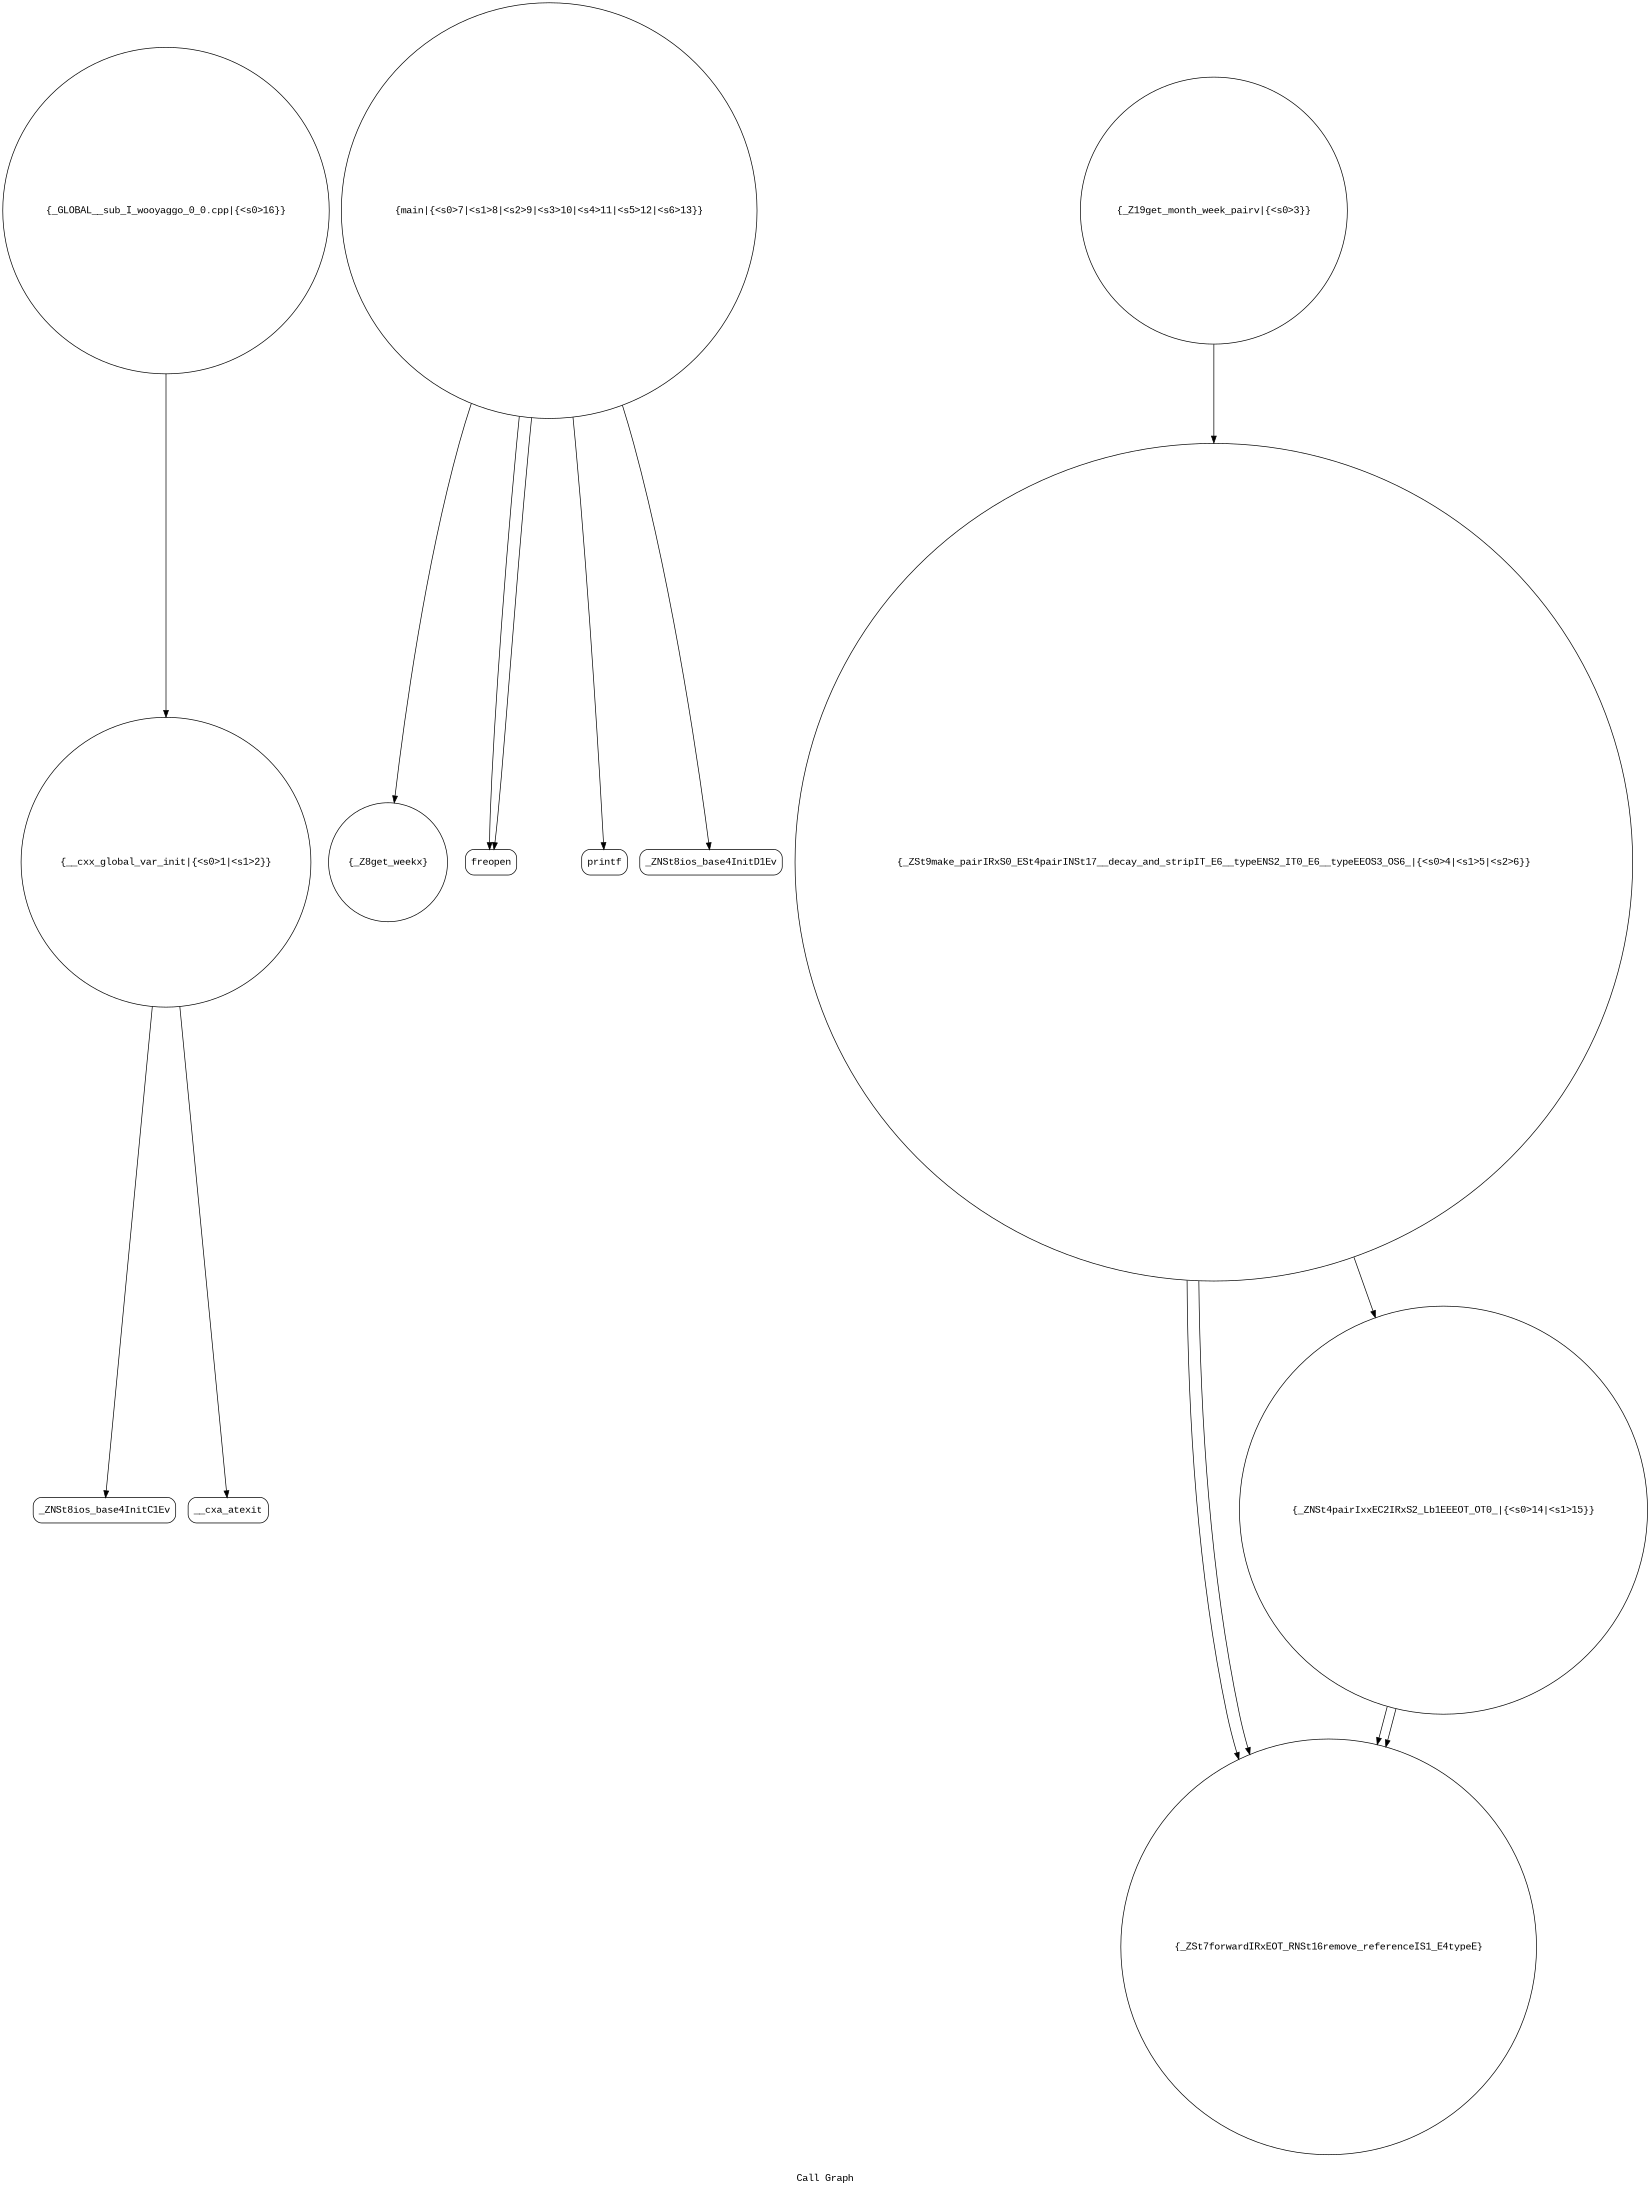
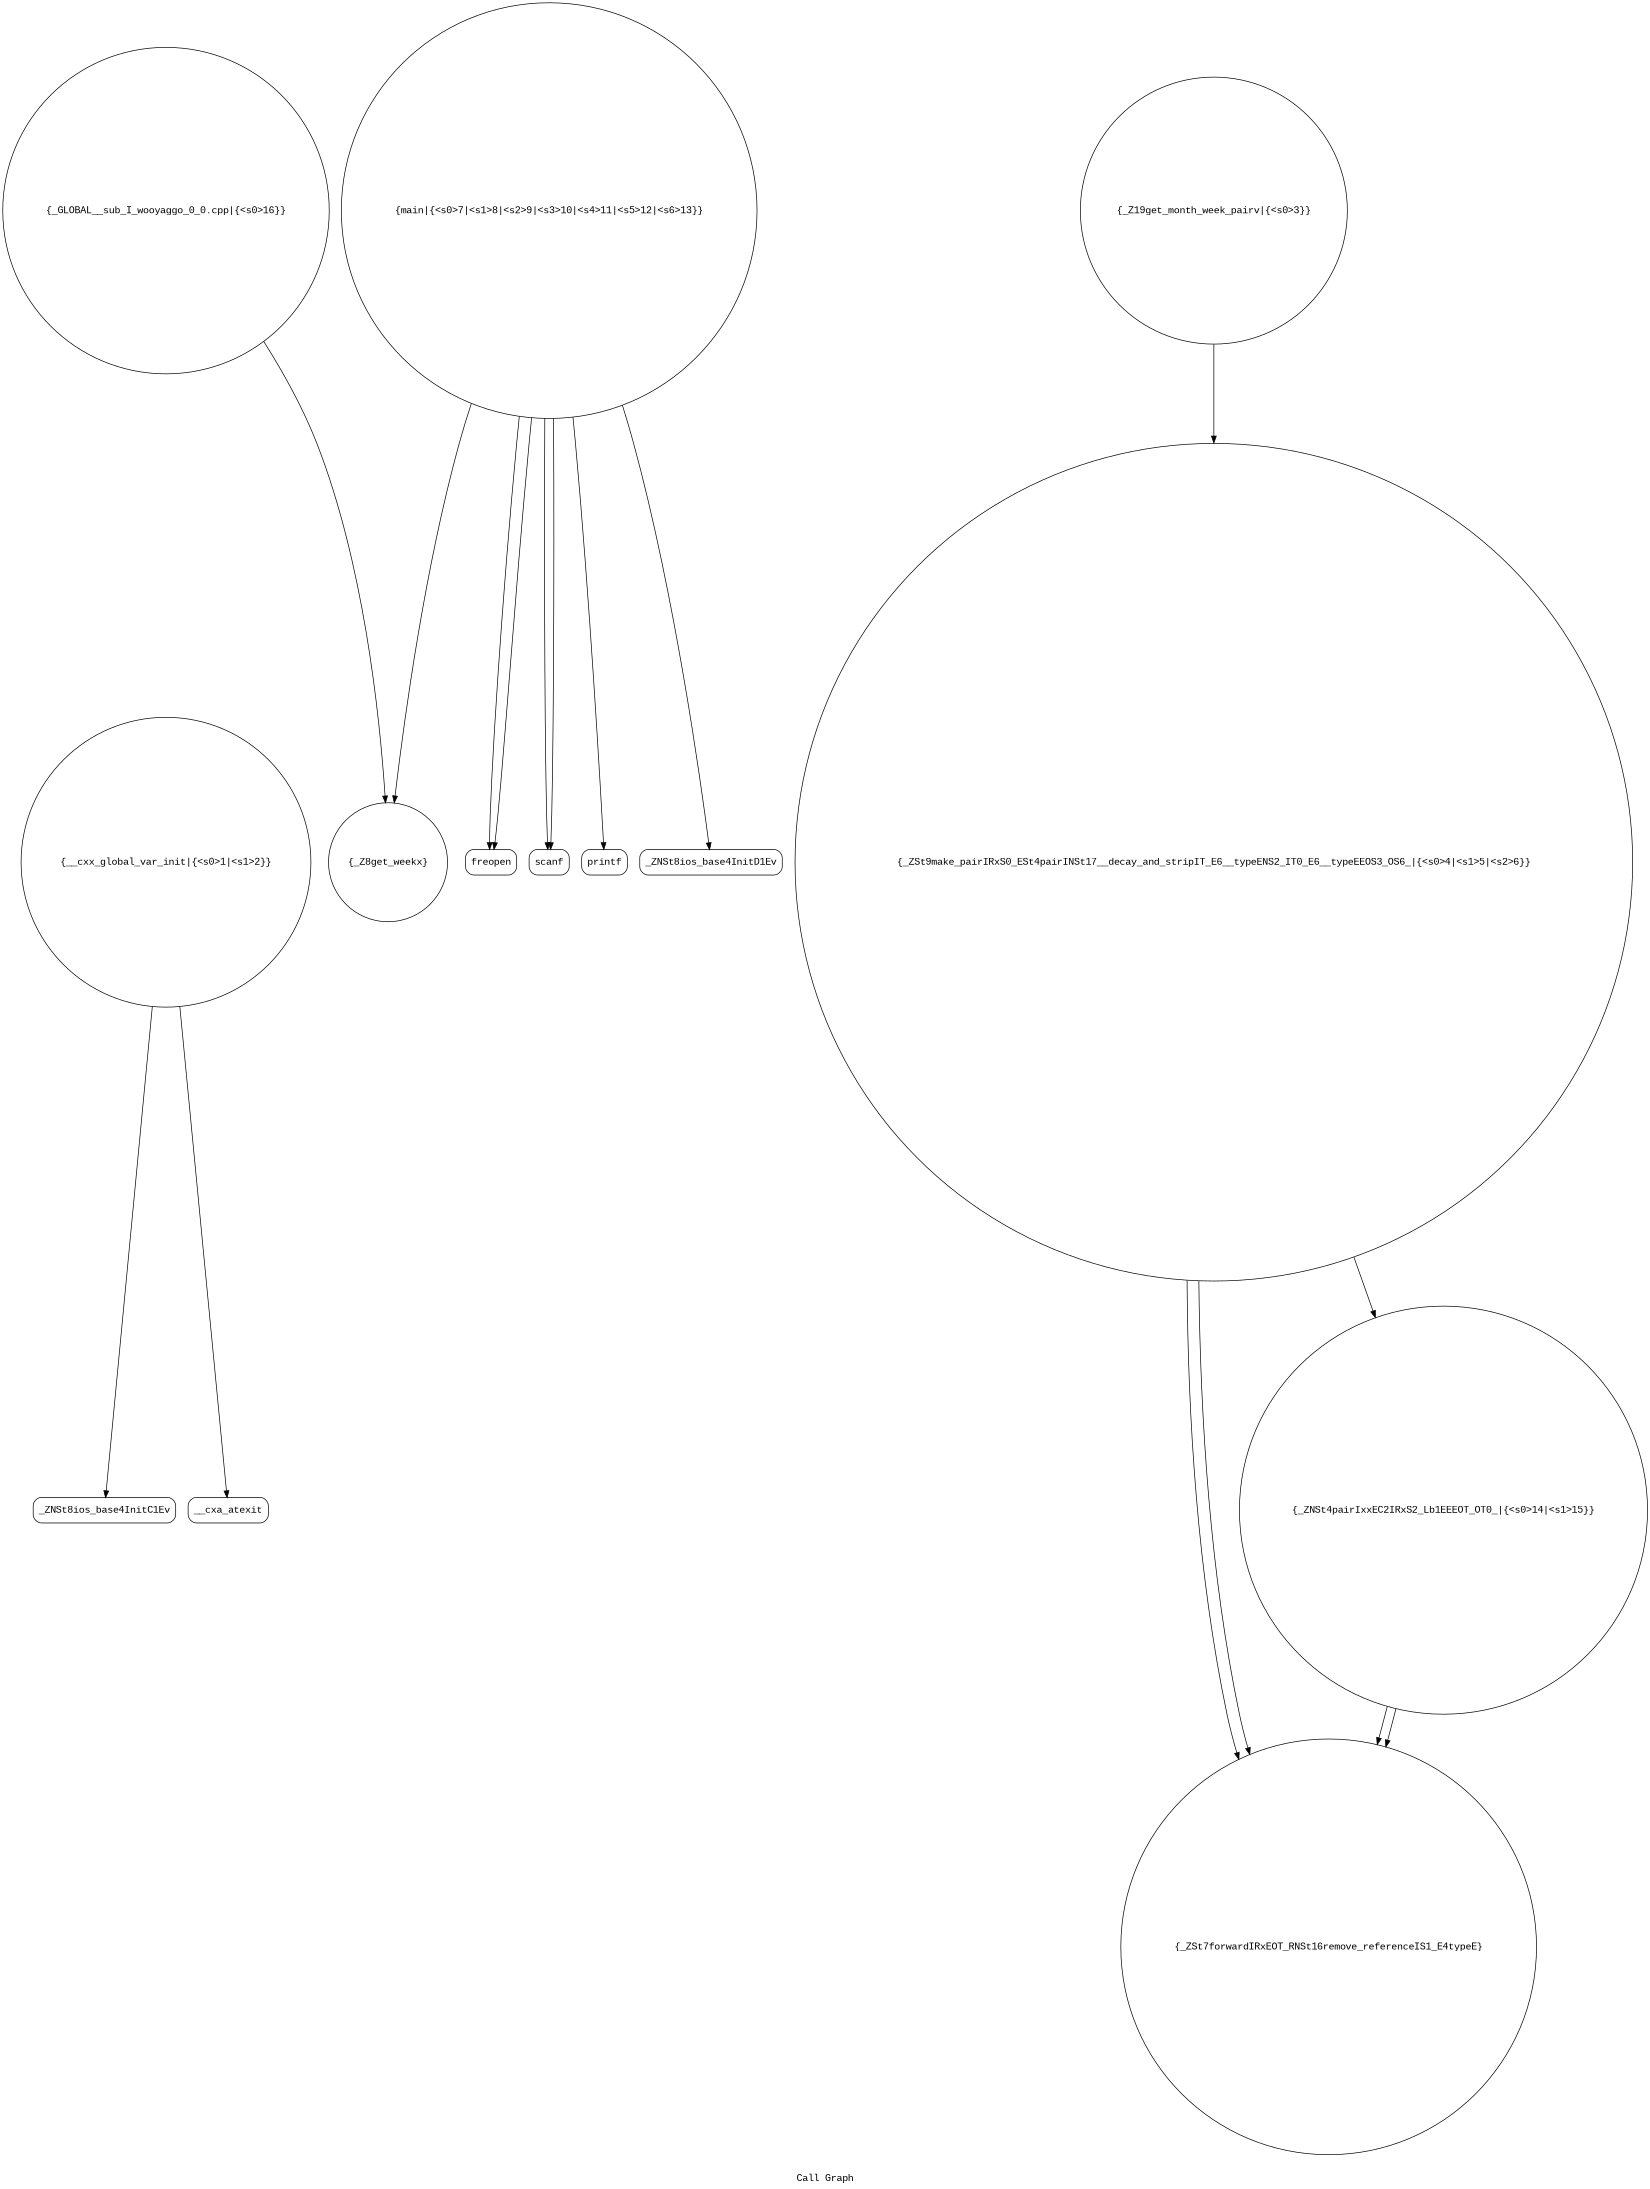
(166, 542) -> (352, 561)
none -> (549, 862)
